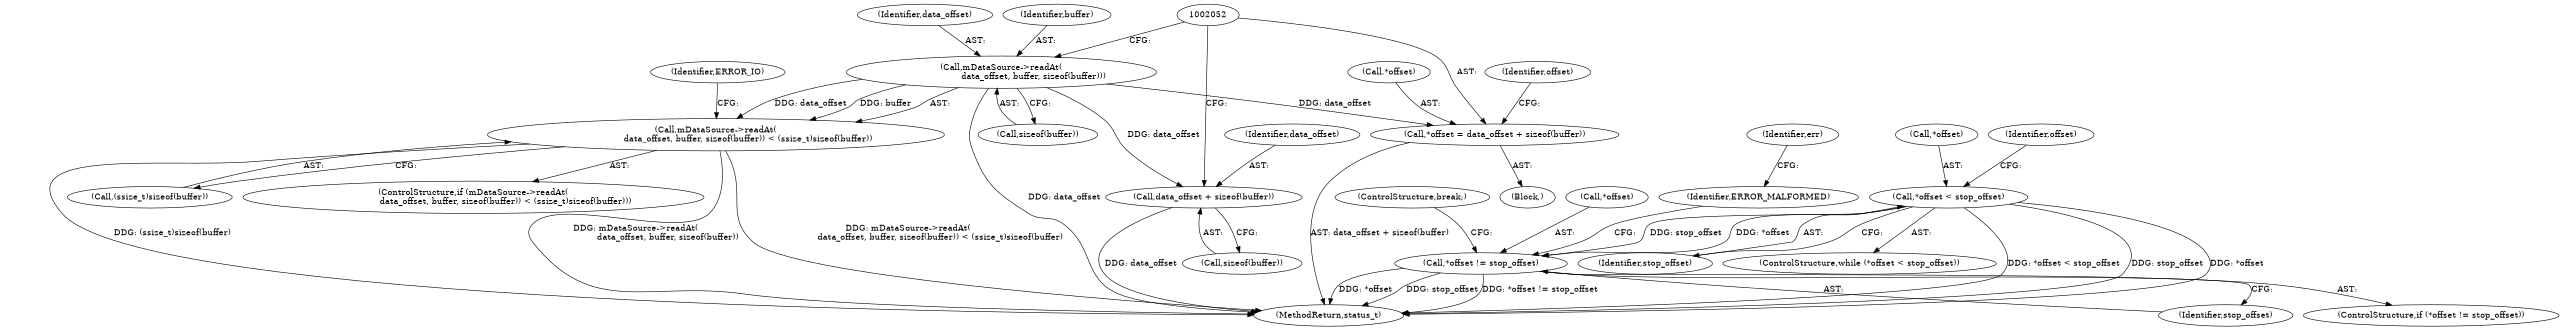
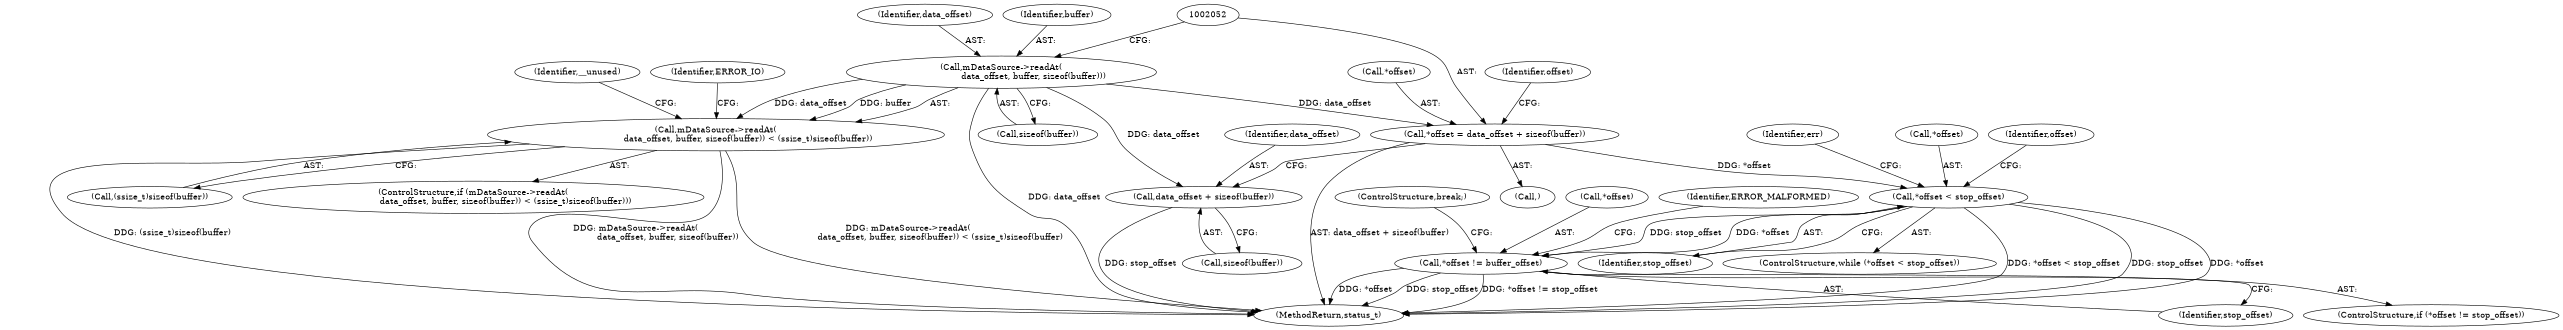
none -> (577, 72)
(1206, 103) -> (1329, 155)
(1777, 163) -> (1867, 164)
none -> (1722, 171)
(1528, 197) -> (1528, 197)
(1141, 264) -> (1141, 264)
(1481, 264) -> (1481, 264)
